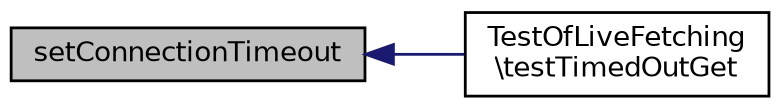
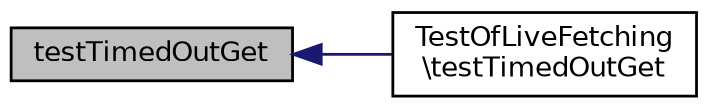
(188, 54) -> (152, 54)
